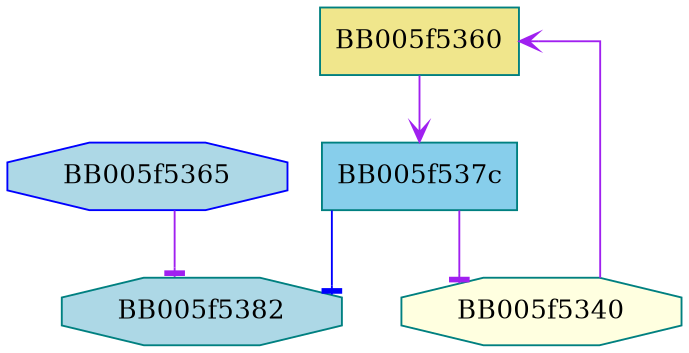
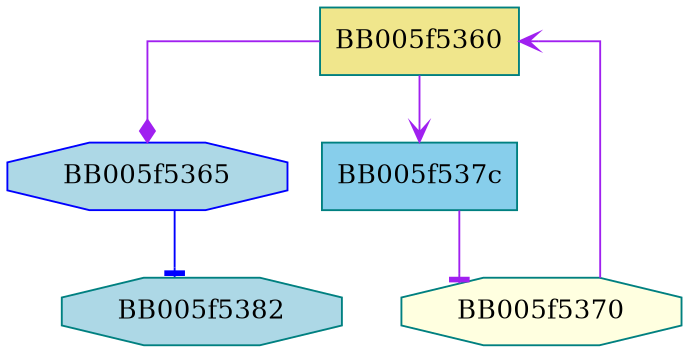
none -> (194, 41)
(175, 239) -> (175, 239)
(332, 248) -> none
(541, 311) -> (541, 311)
